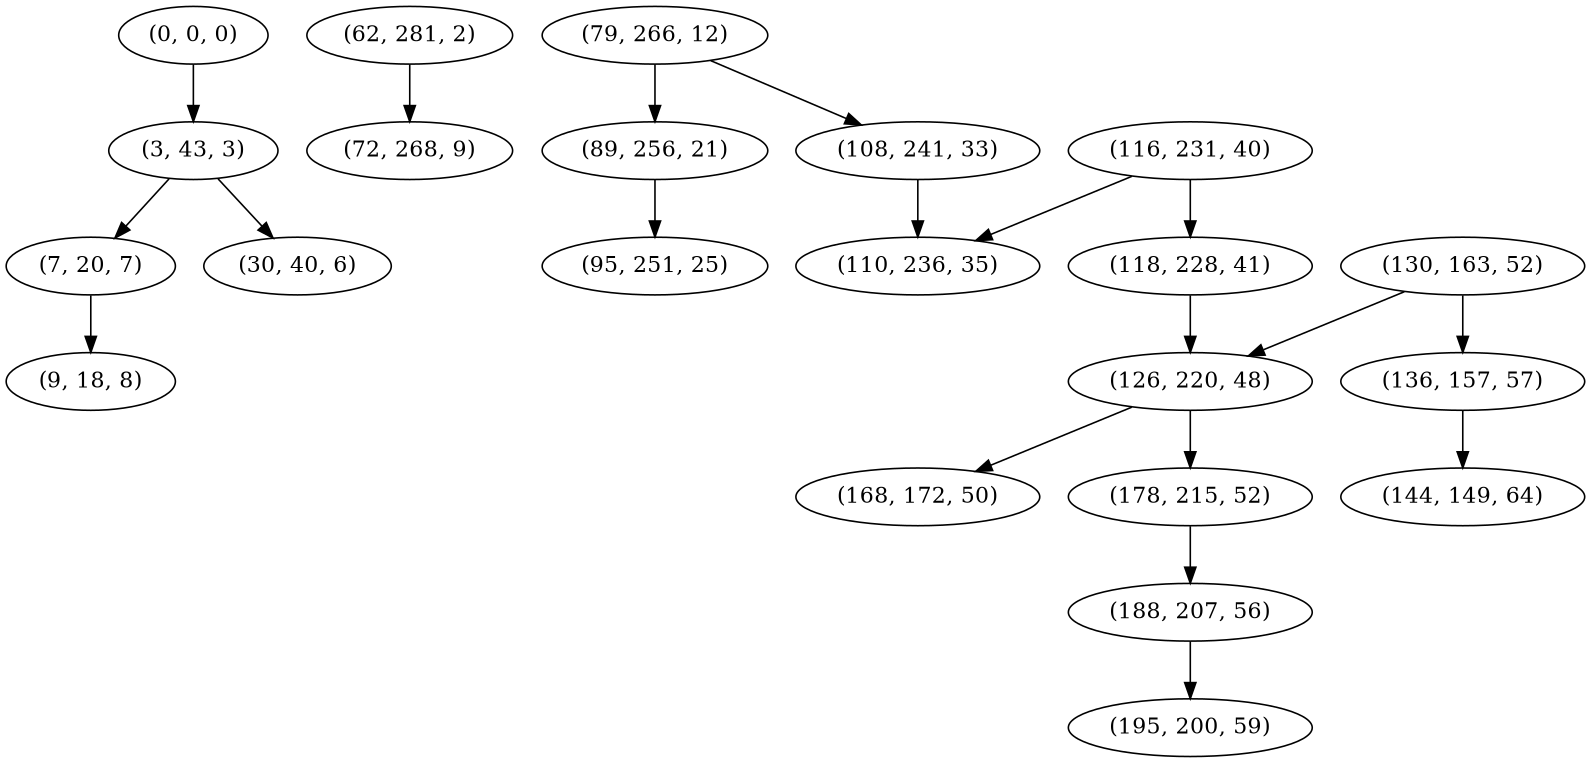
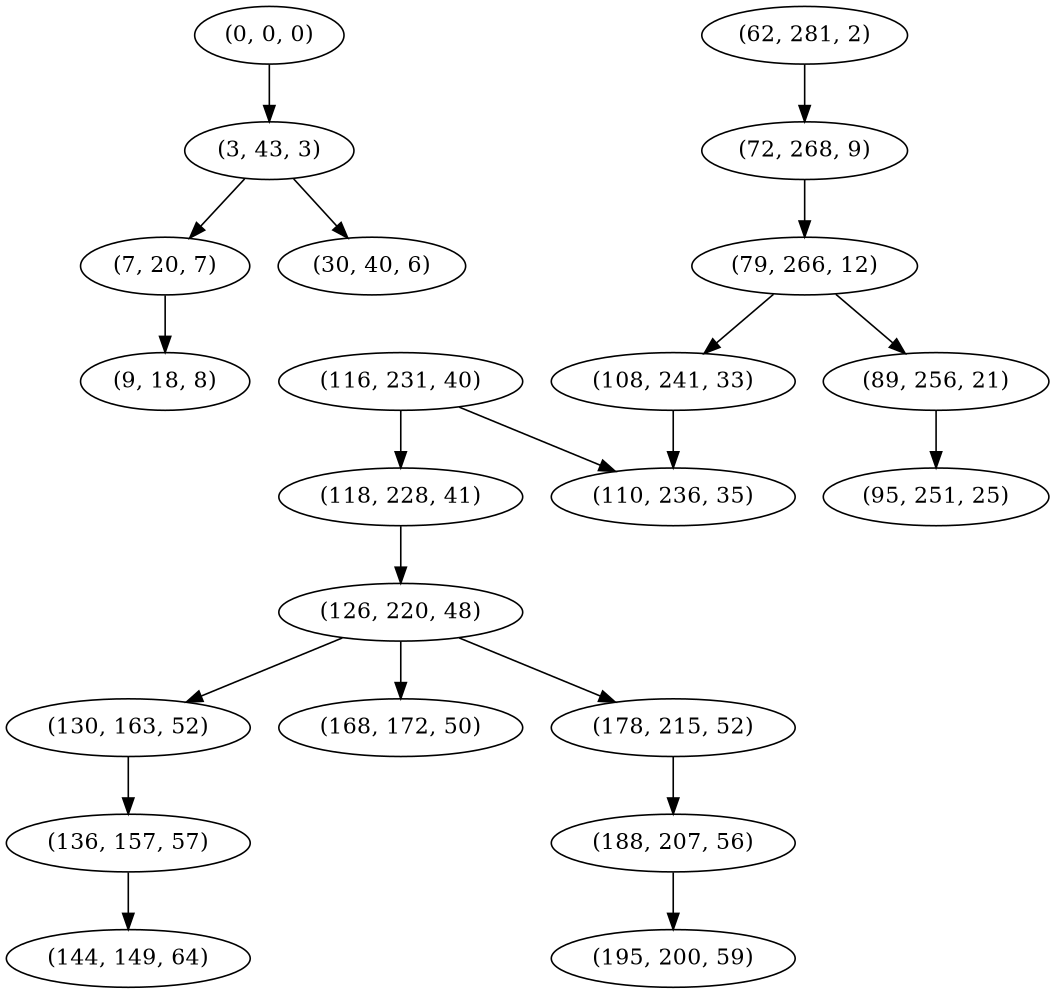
none -> (805, 200)
(1334, 321) -> (272, 667)
